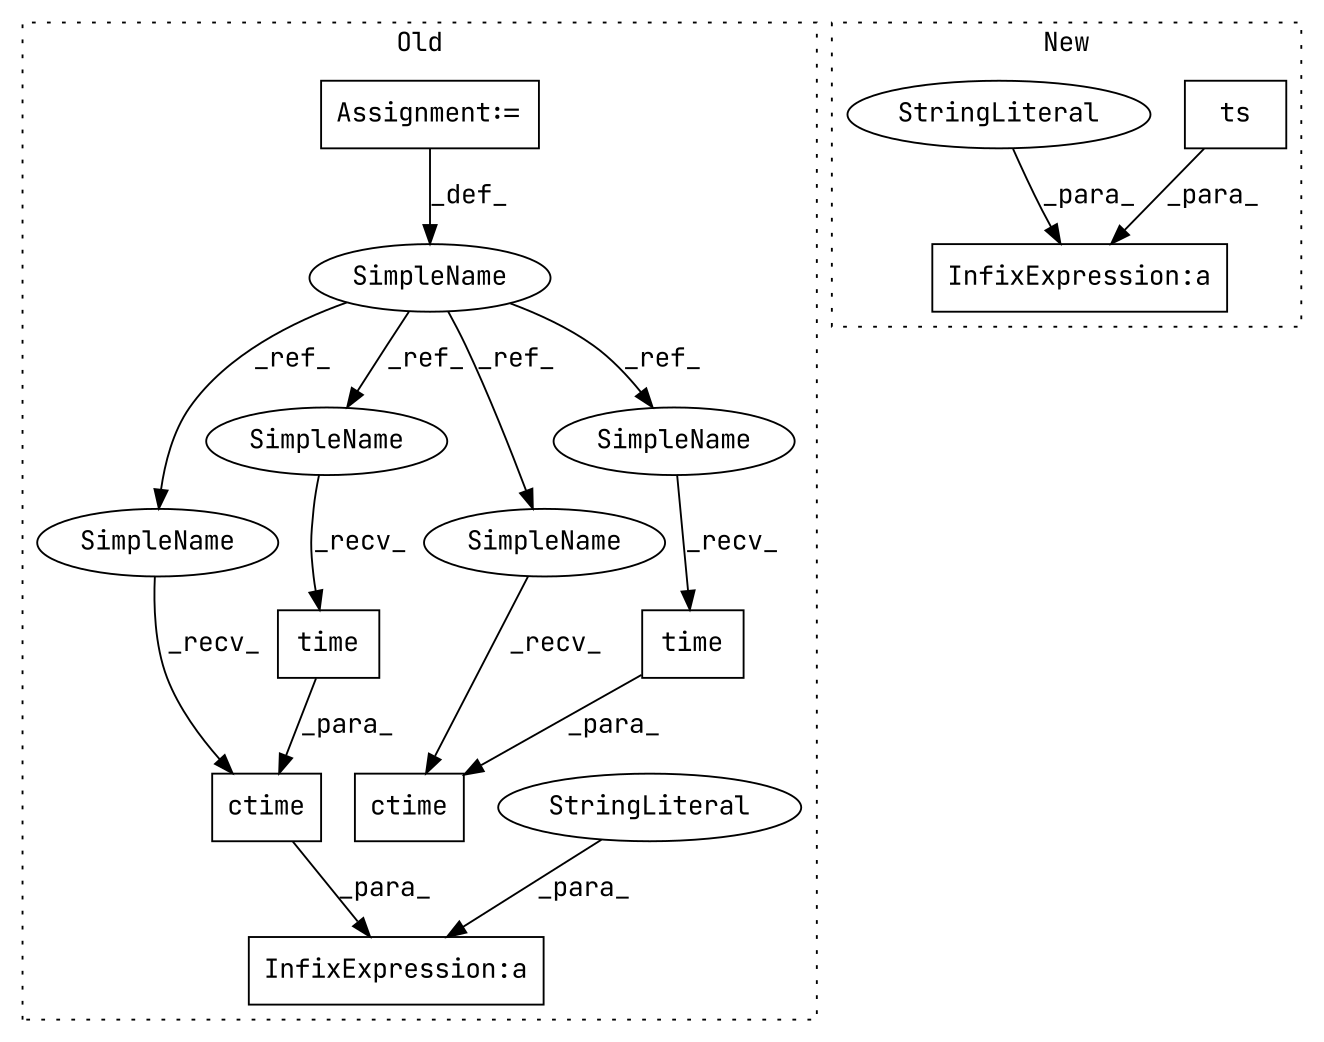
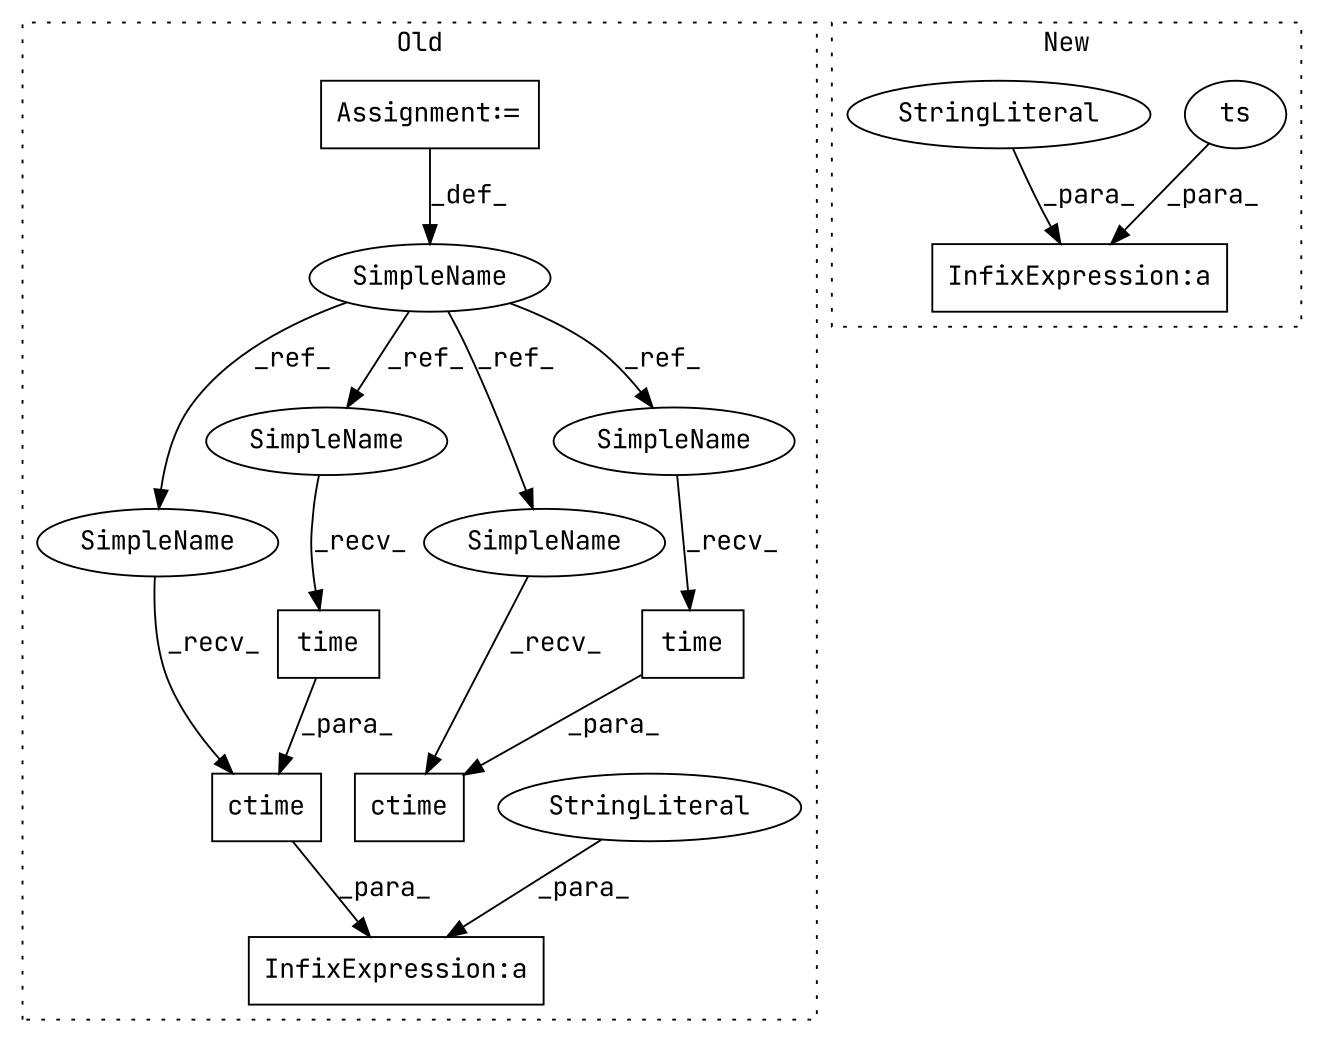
(1236, 115) -> (1236, 115)
